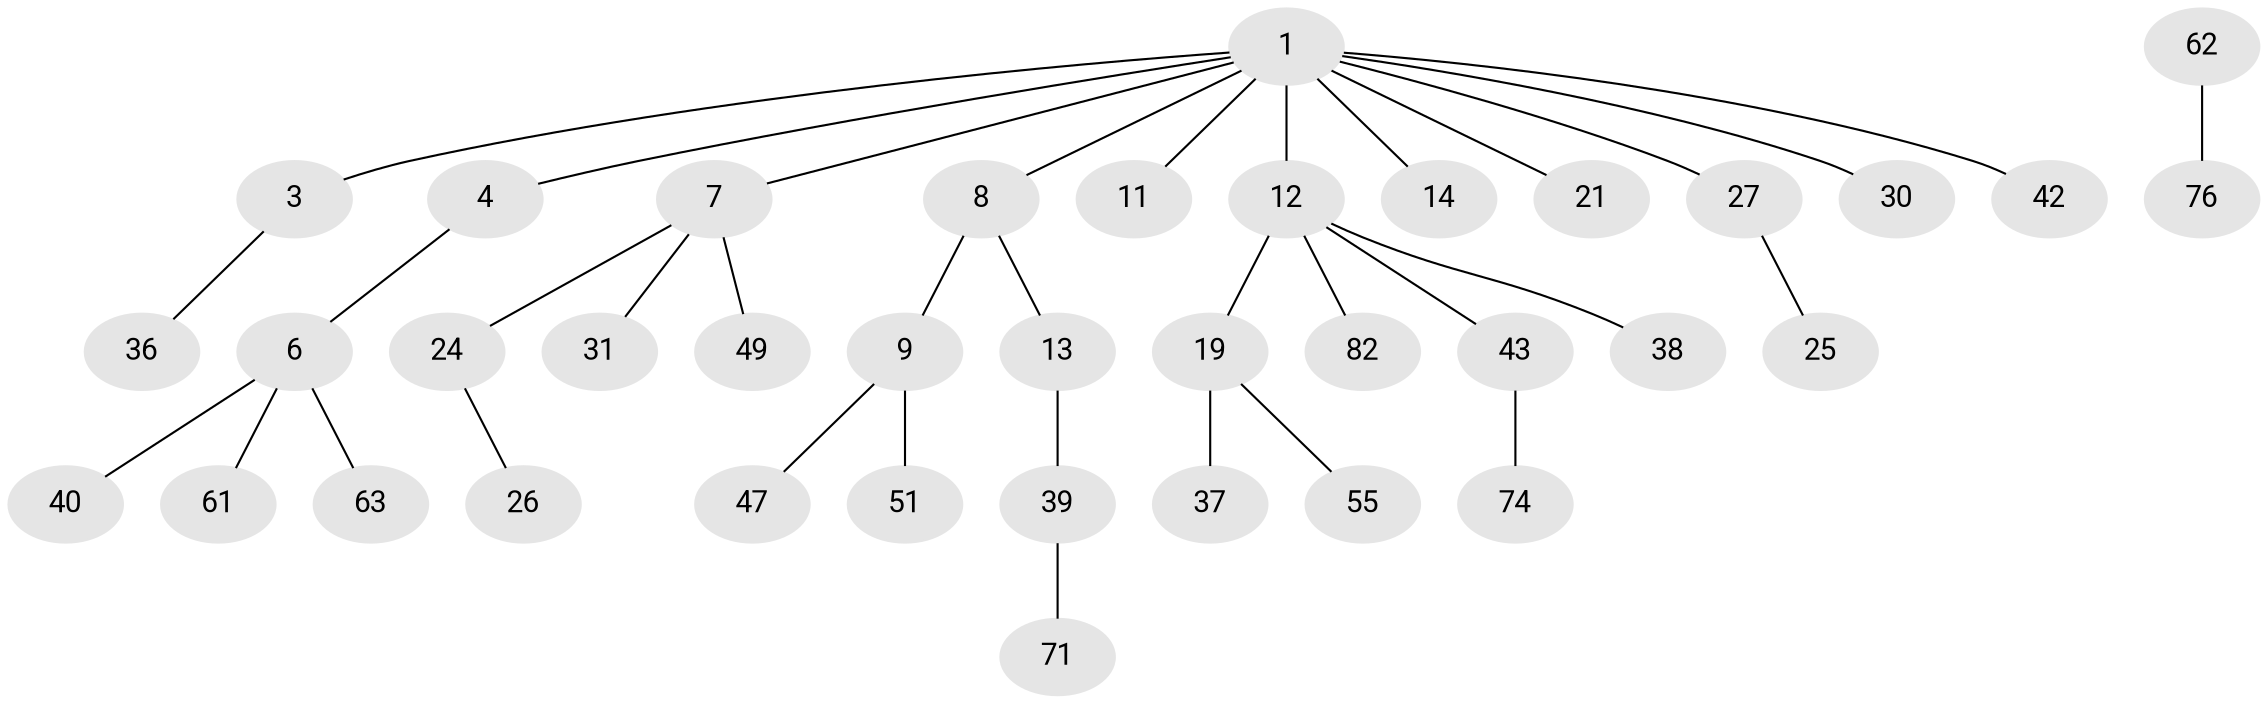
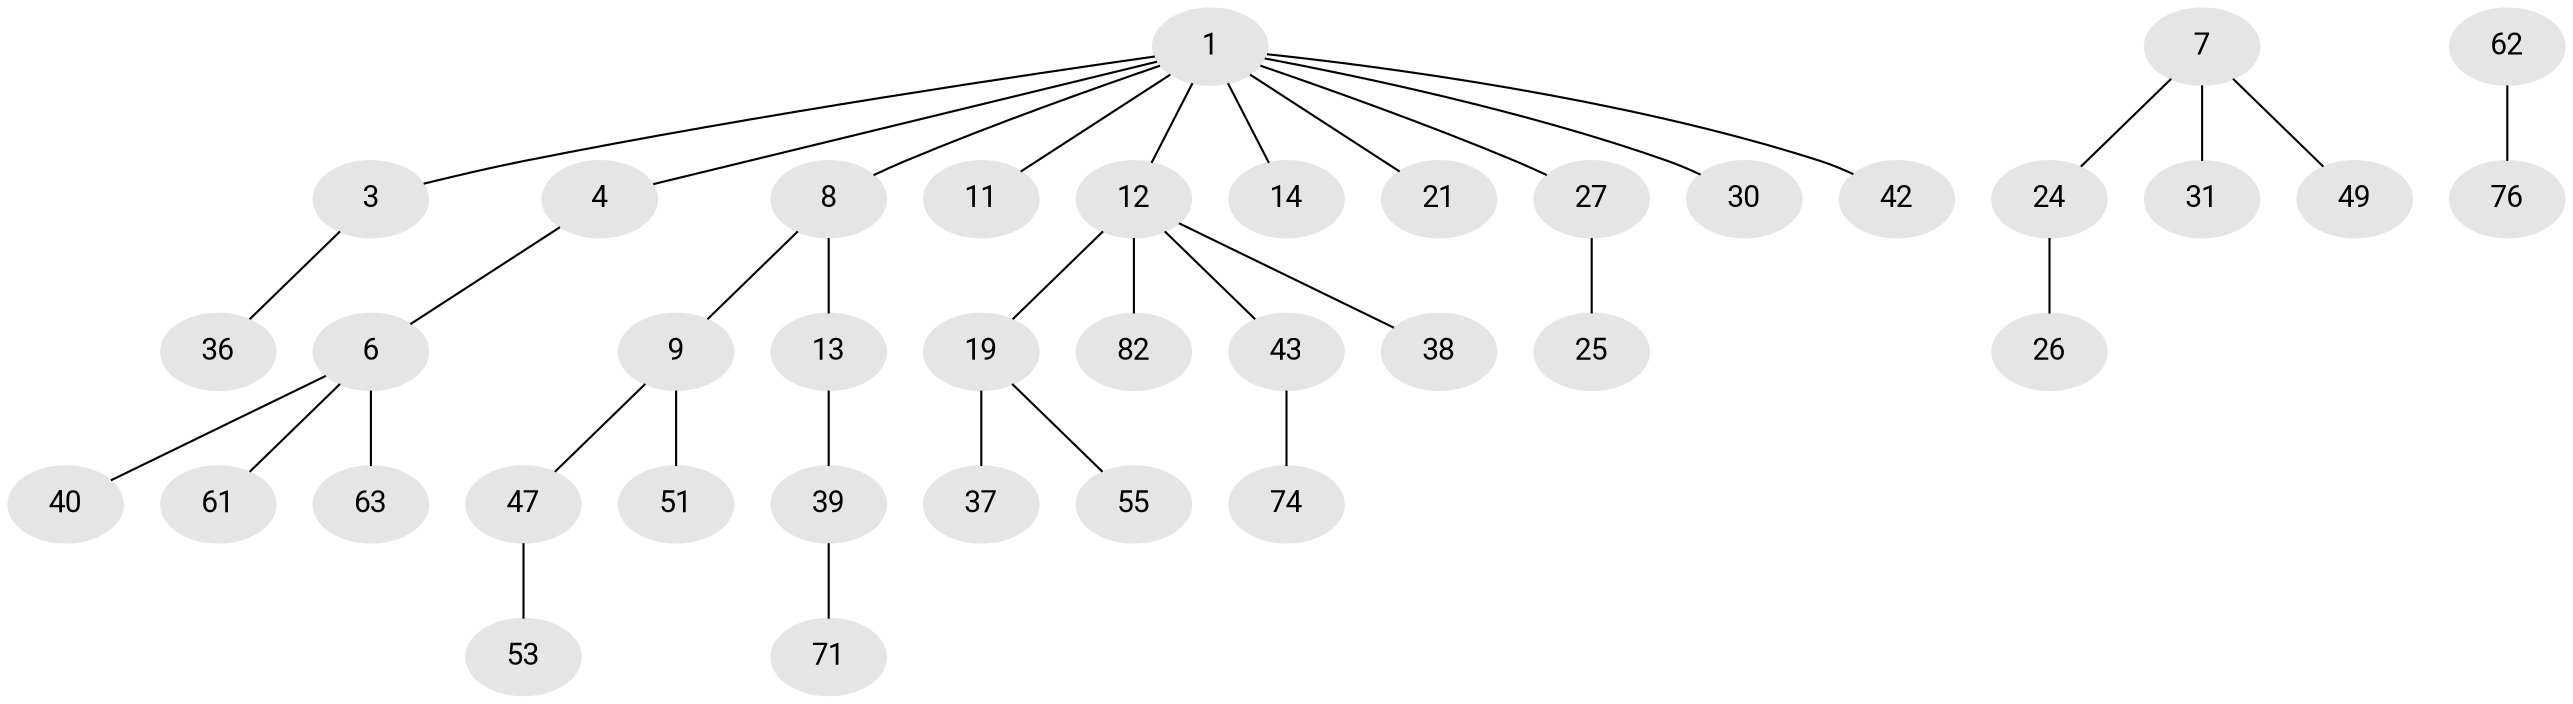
(1000, 123) -> none
none -> (524, 657)
